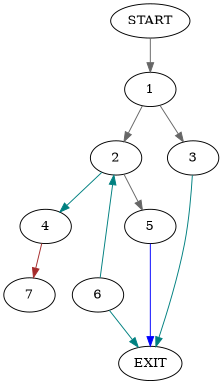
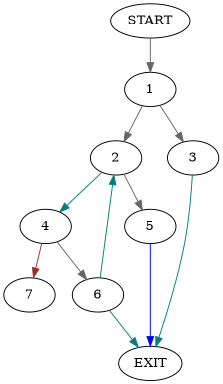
none -> (69, 257)
